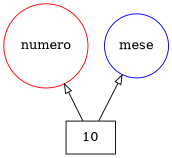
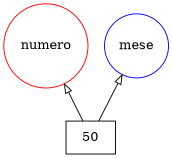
(91, 138) -> (91, 138)
